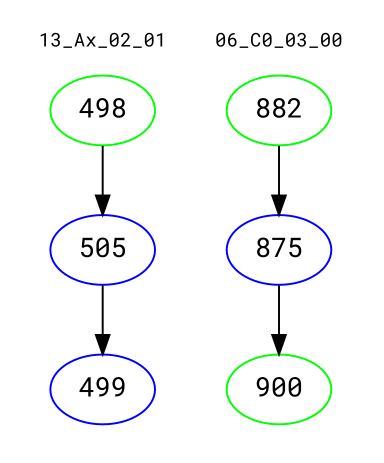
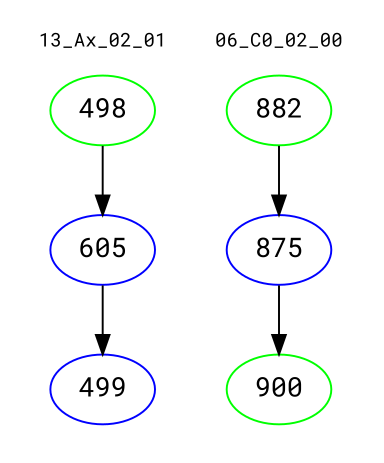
(280, 42) -> (280, 42)
(103, 250) -> (103, 250)
